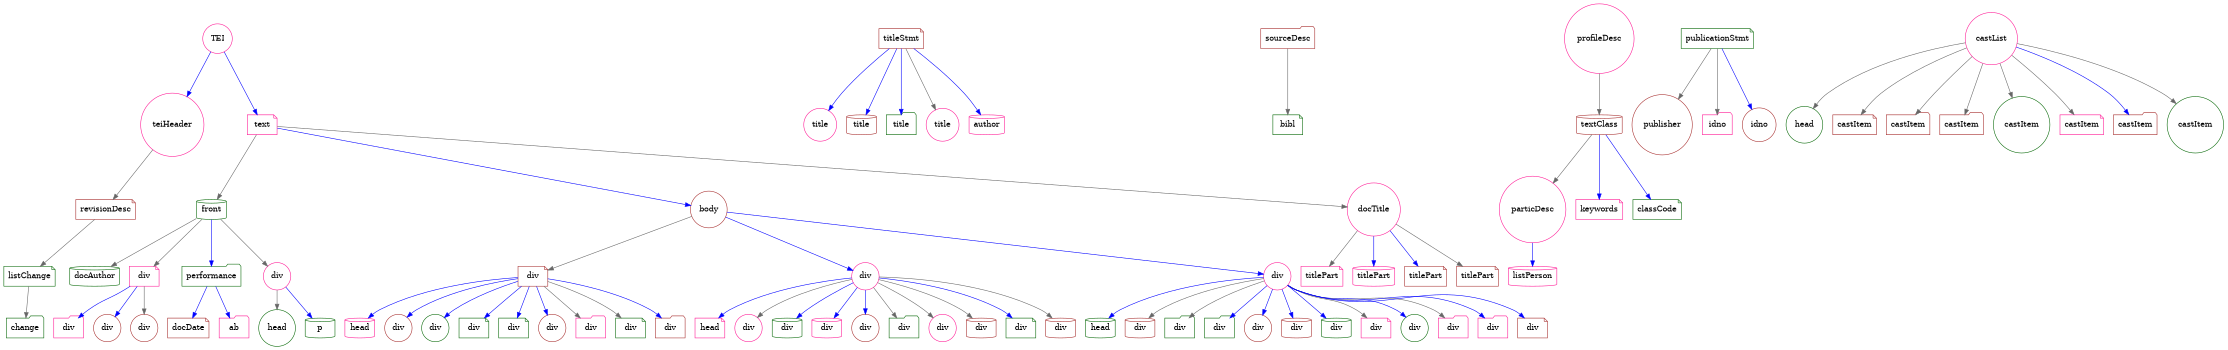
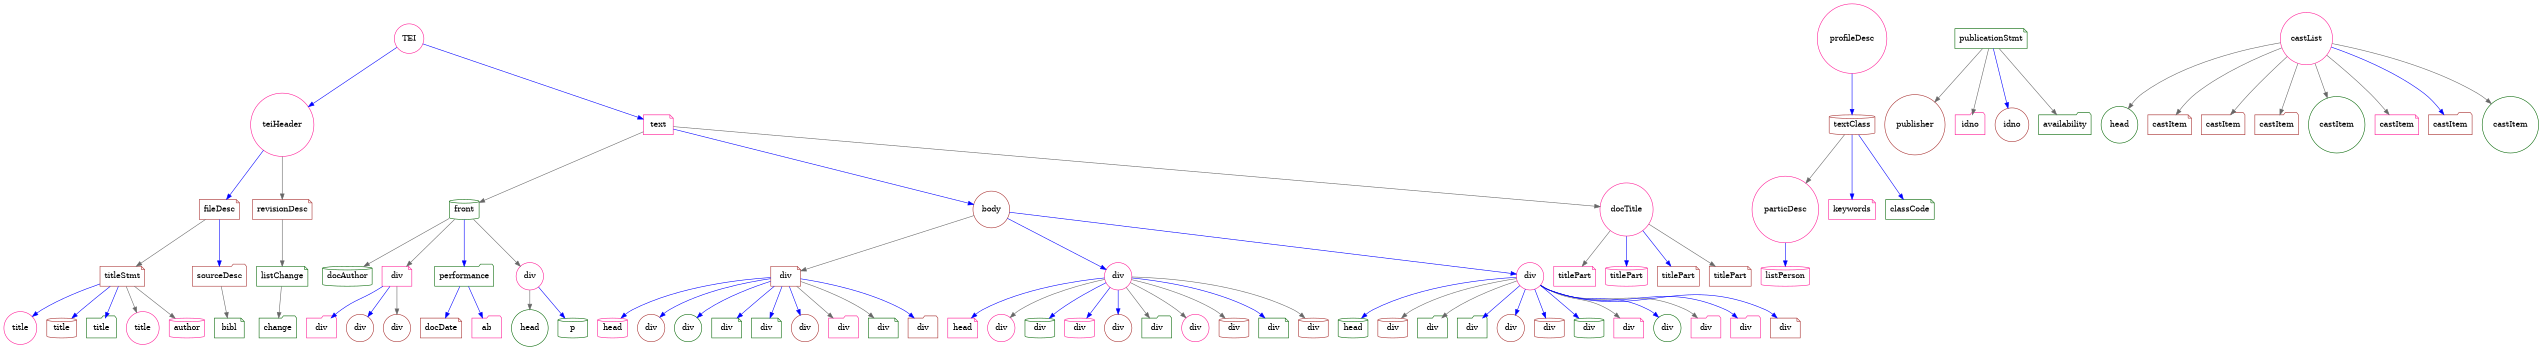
(948, 77) -> (153, 301)
(1599, 91) -> (1852, 91)
none -> (2065, 125)
none -> (219, 209)
